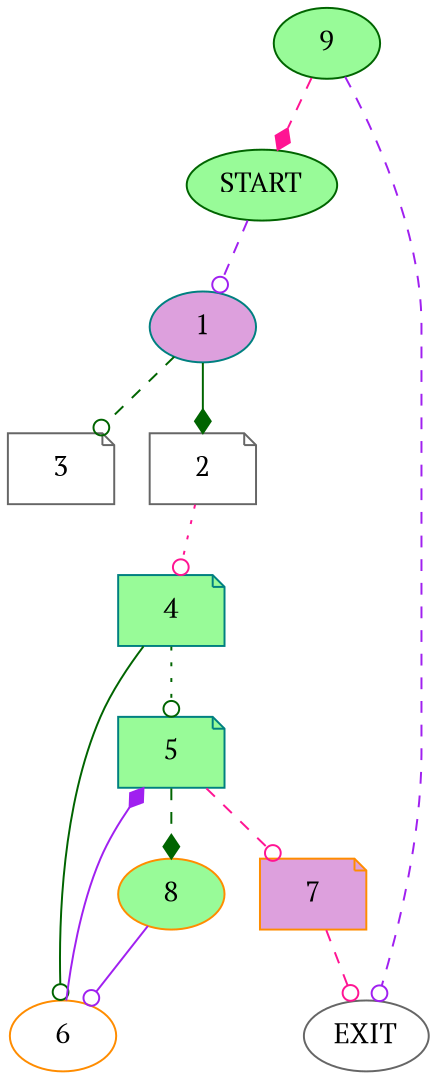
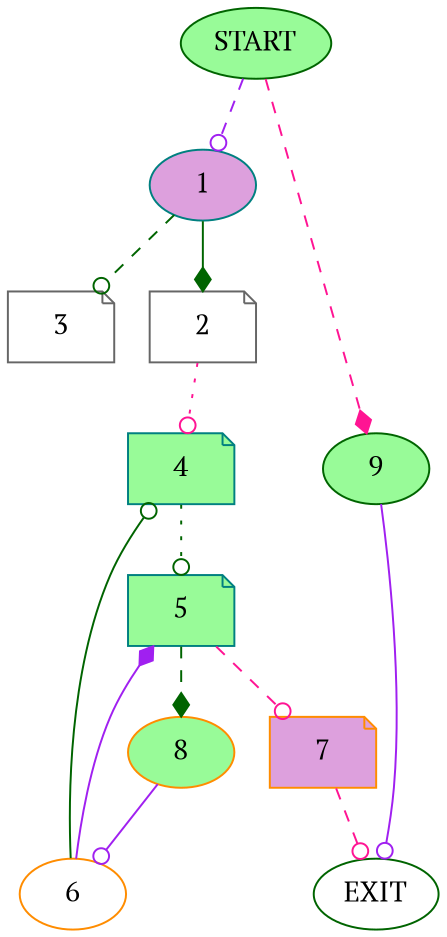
(300, 103) -> (313, 245)
(421, 526) -> (396, 673)
(74, 807) -> (81, 681)
(366, 1036) -> (376, 894)
